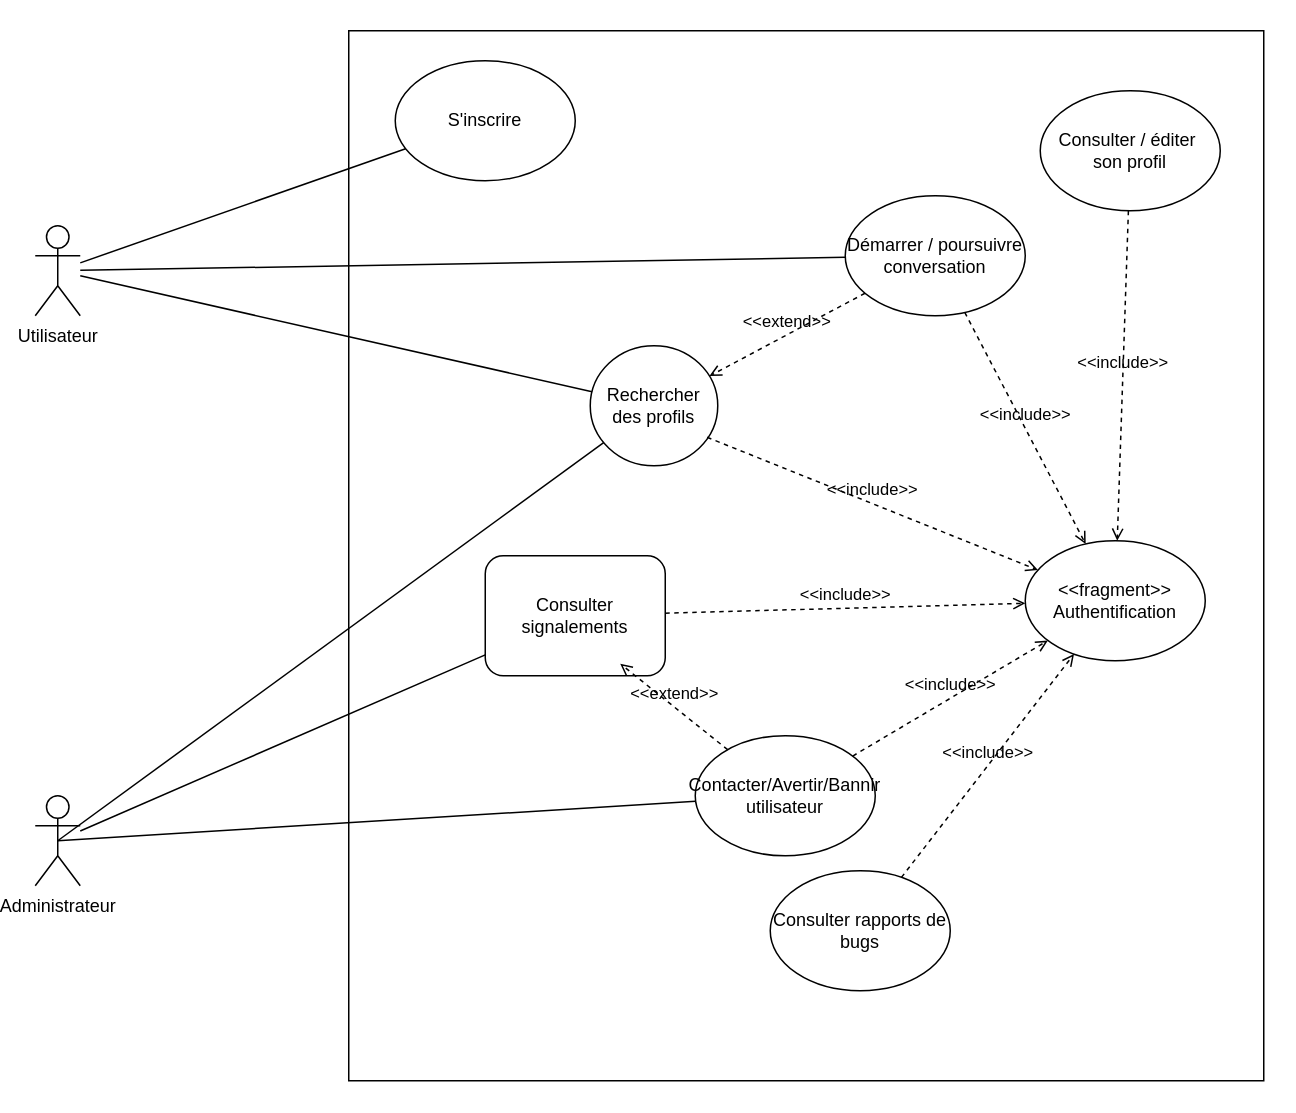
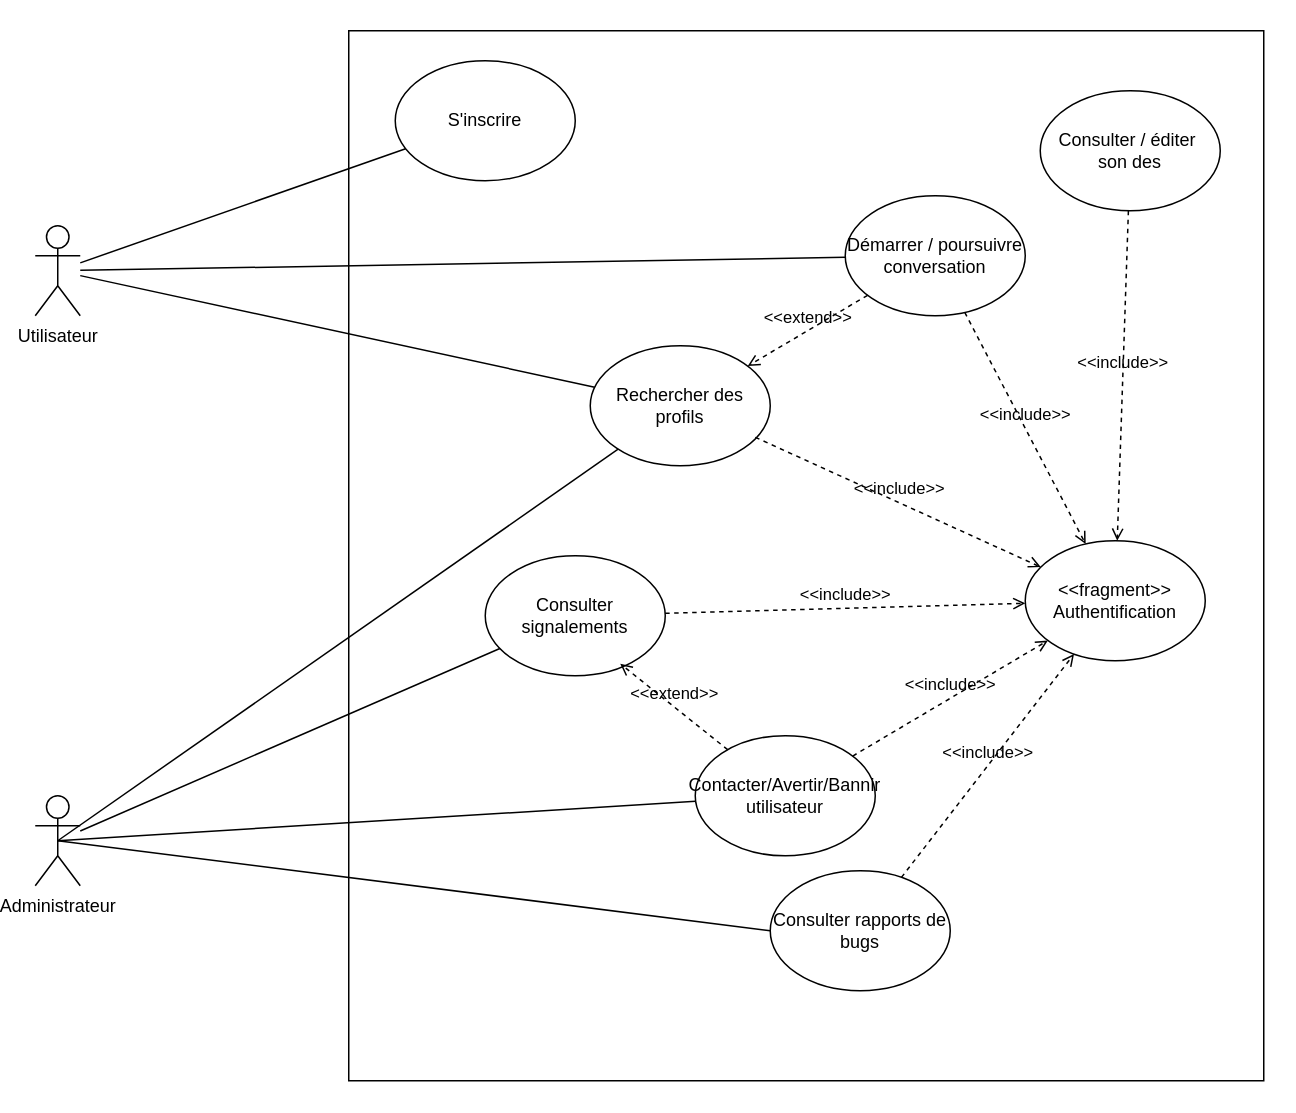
(1130, 151) -> (1130, 151)
(654, 406) -> (680, 406)
(575, 616) -> (575, 616)
none -> (417, 886)
